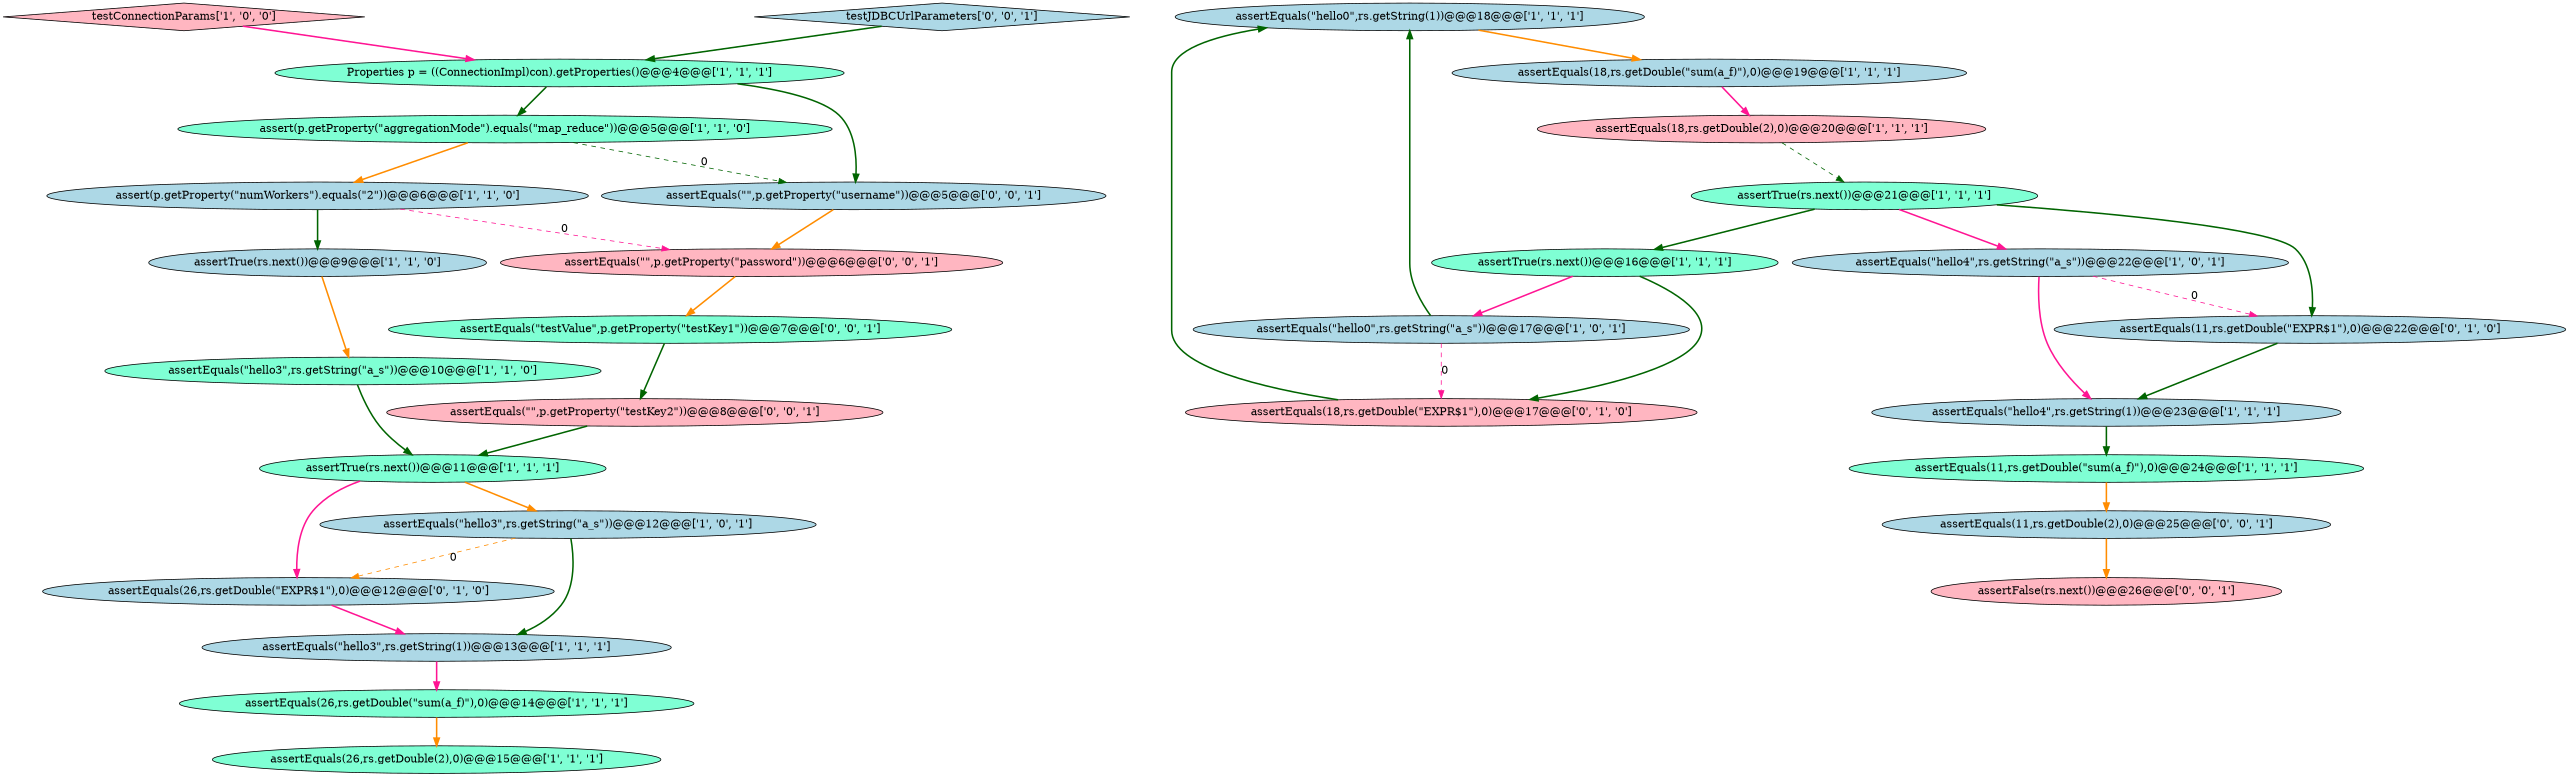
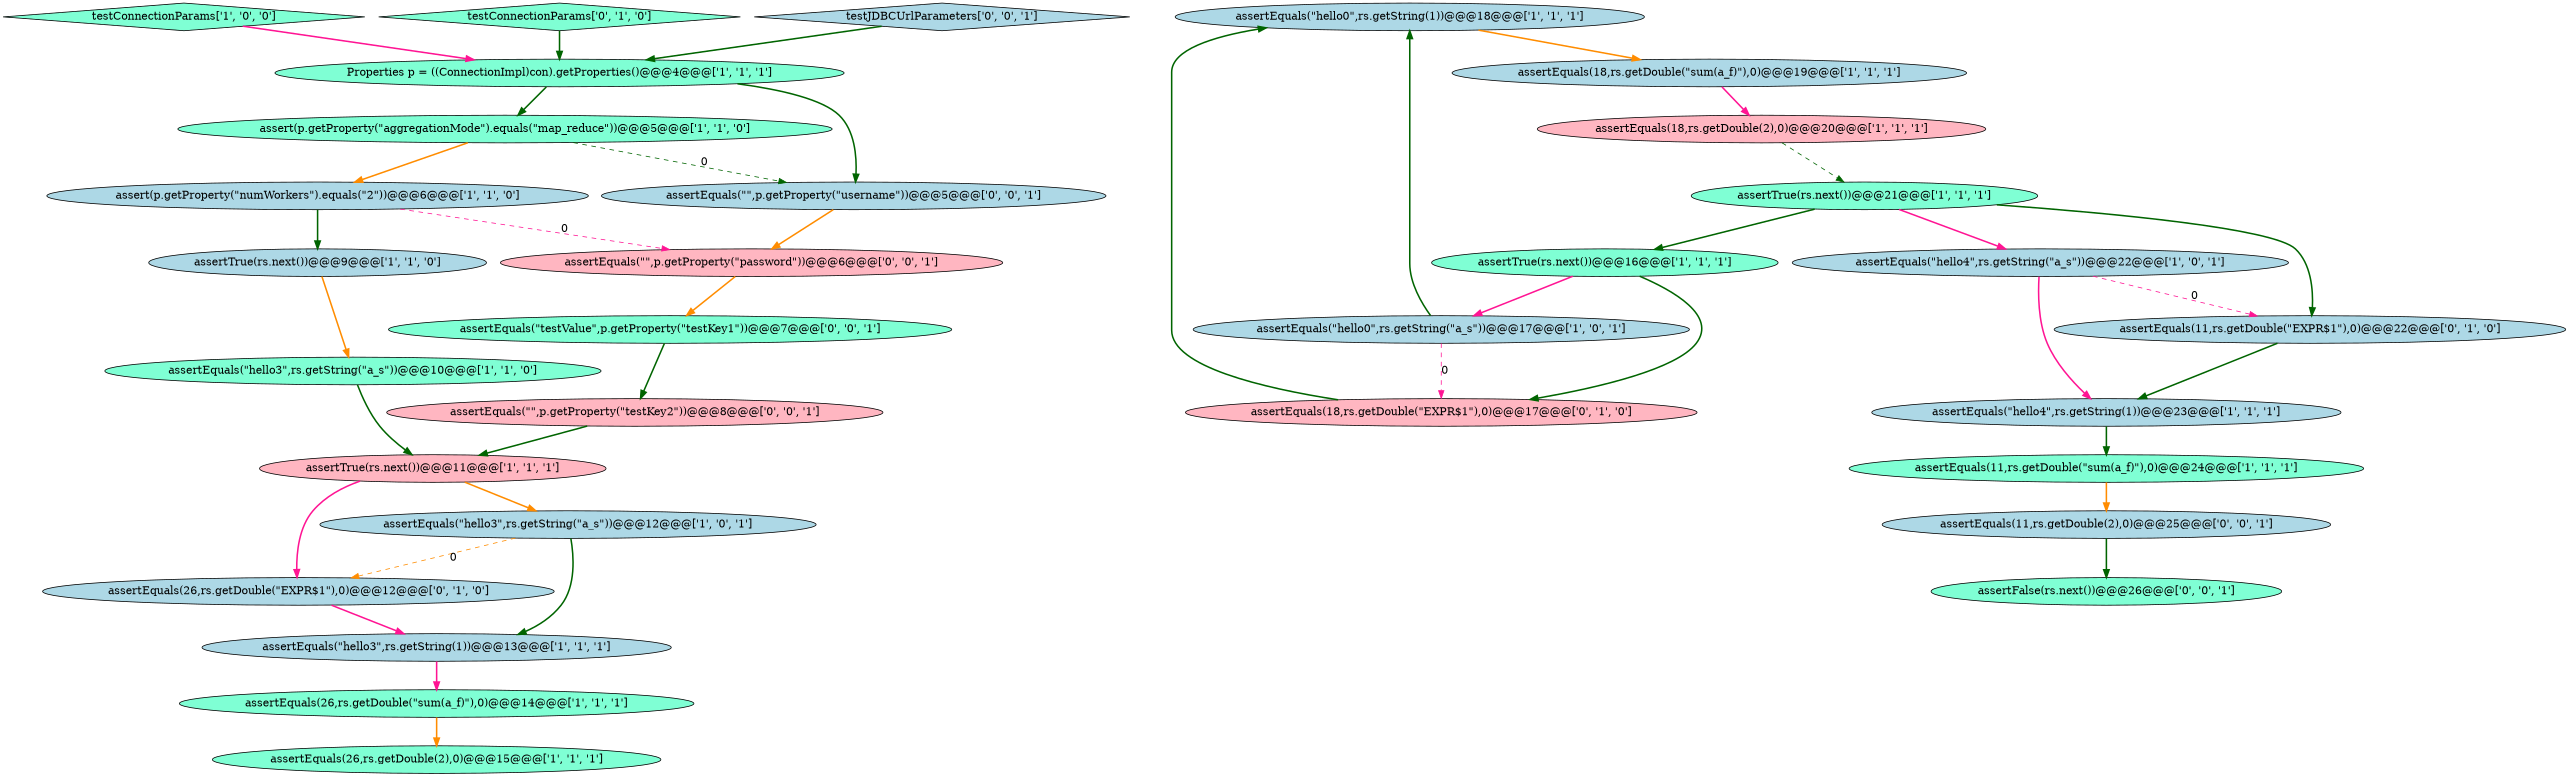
(184, 17) -> (184, 17)
none -> (560, 17)
(433, 469) -> (433, 469)
(2106, 554) -> (2106, 554)
(2106, 591) -> (2106, 591)
